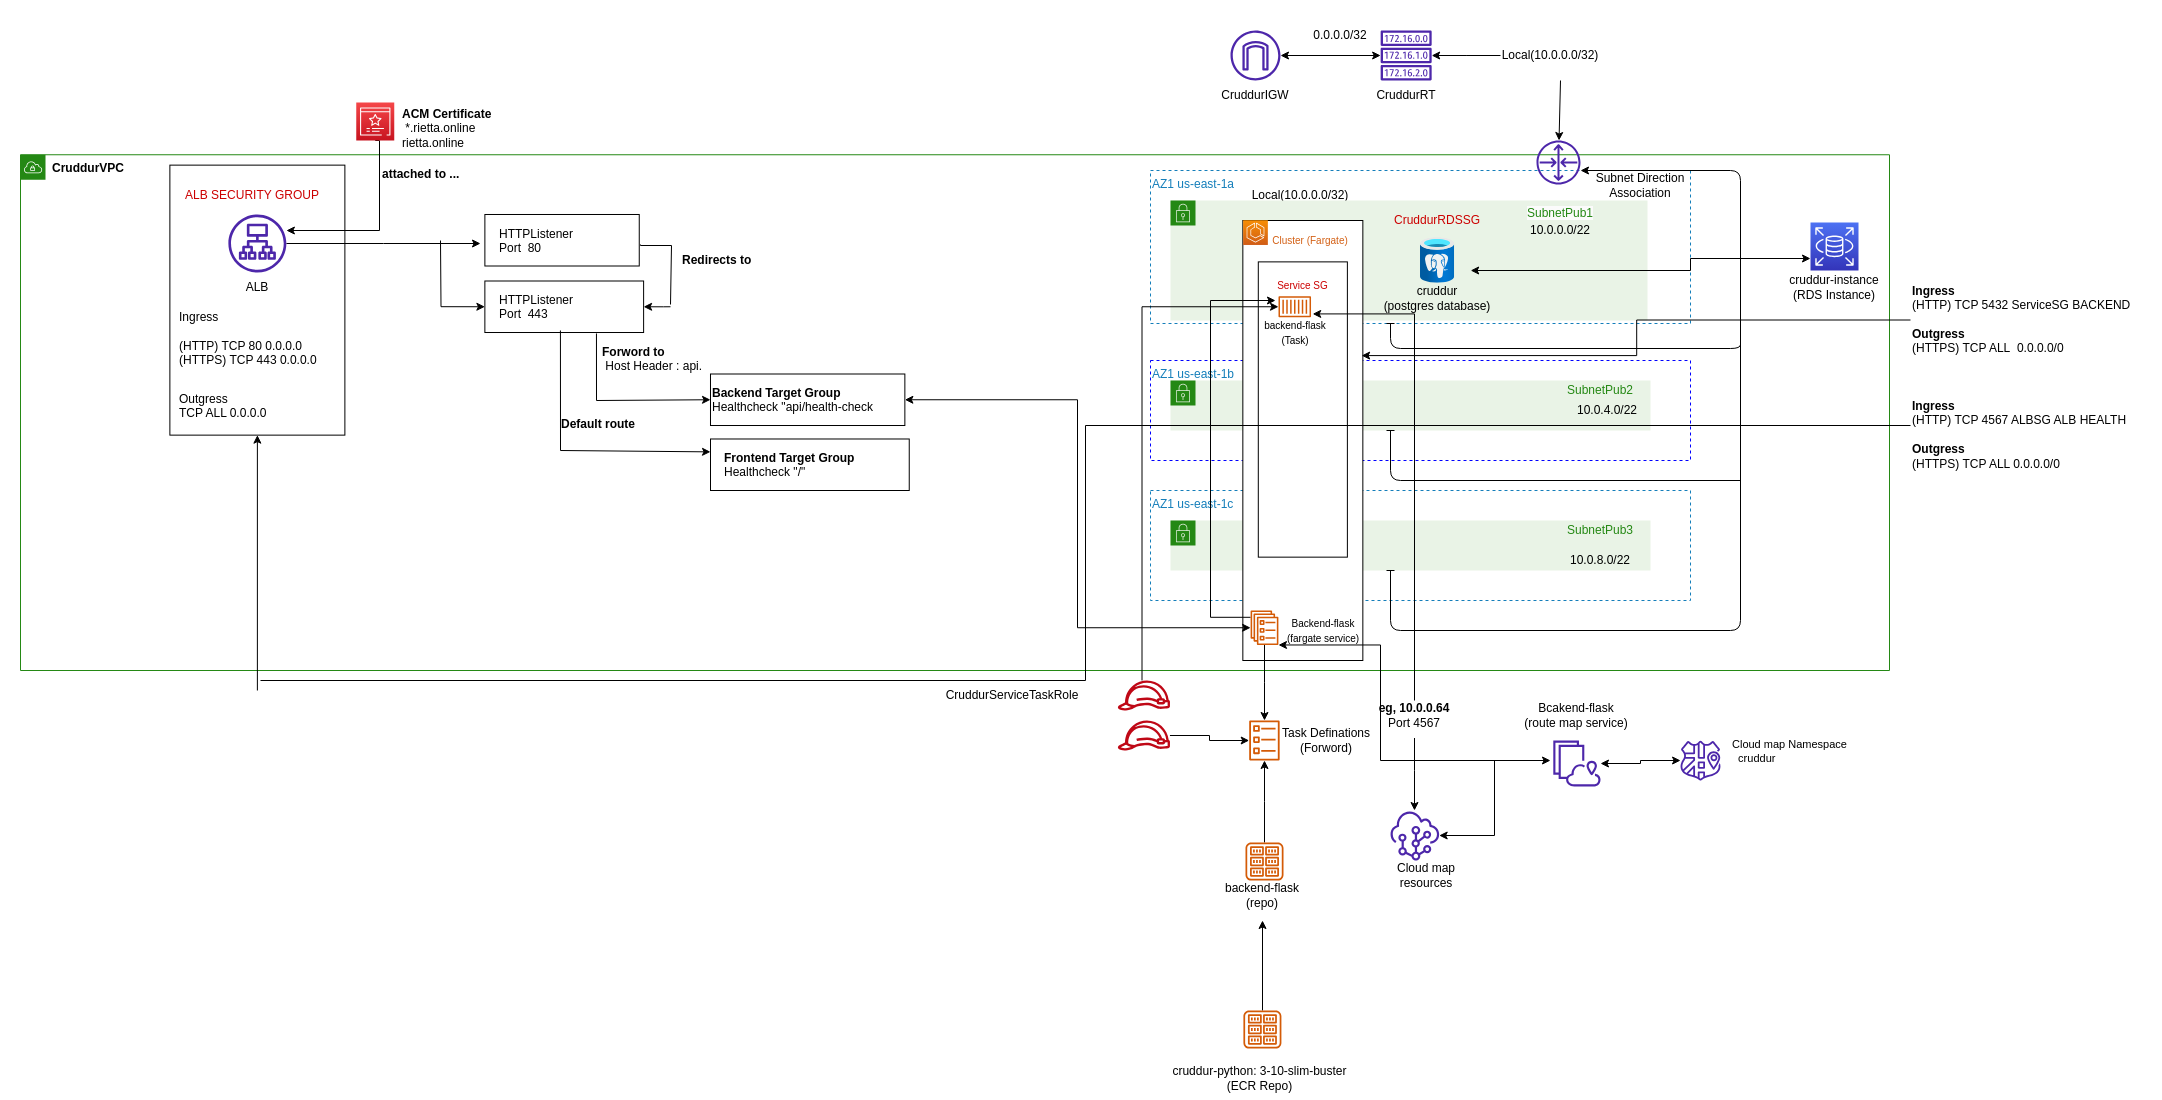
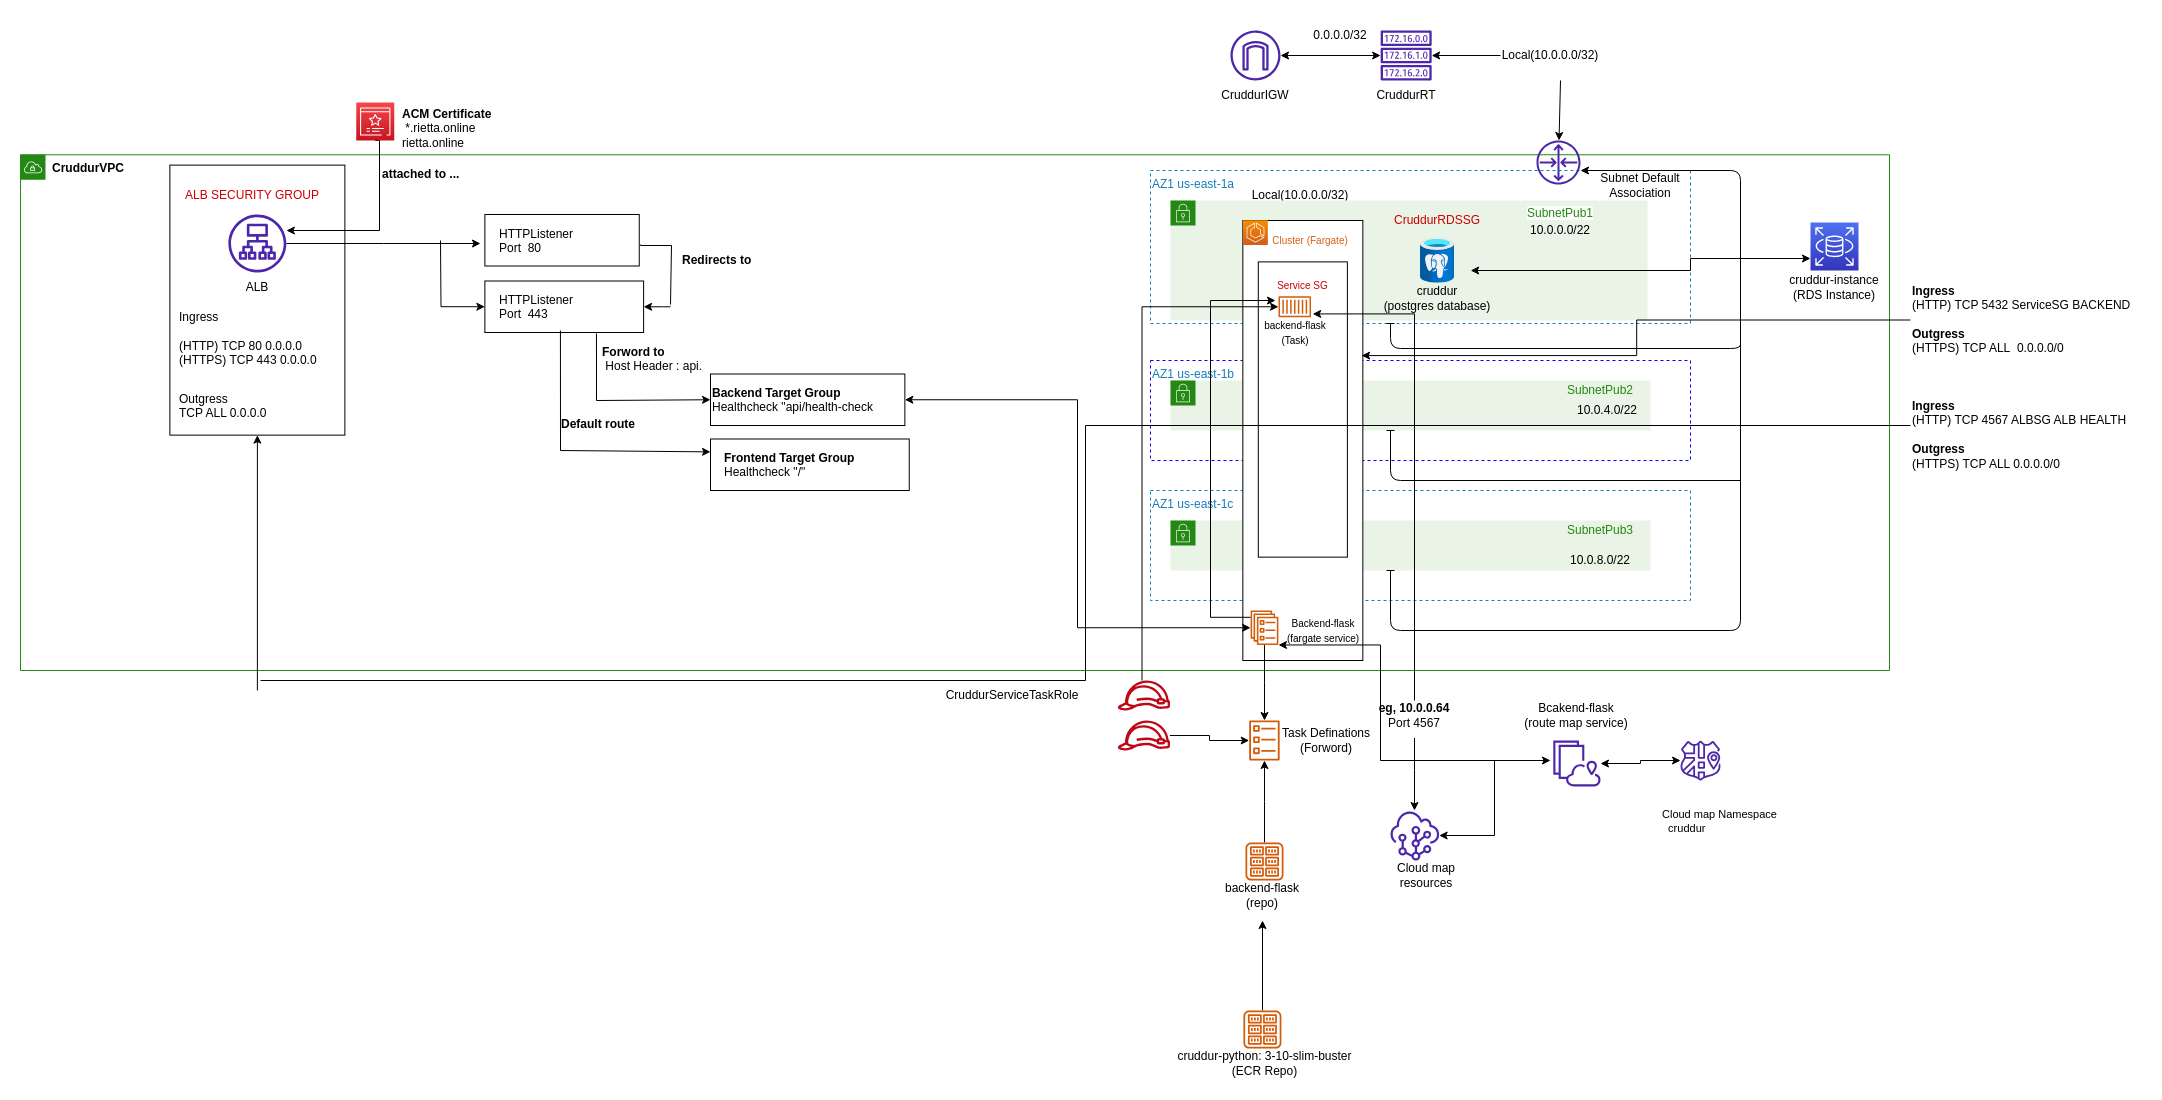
(1641, 186) -> (1641, 186)
(1791, 762) -> (1721, 832)
(1260, 1079) -> (1265, 1064)
